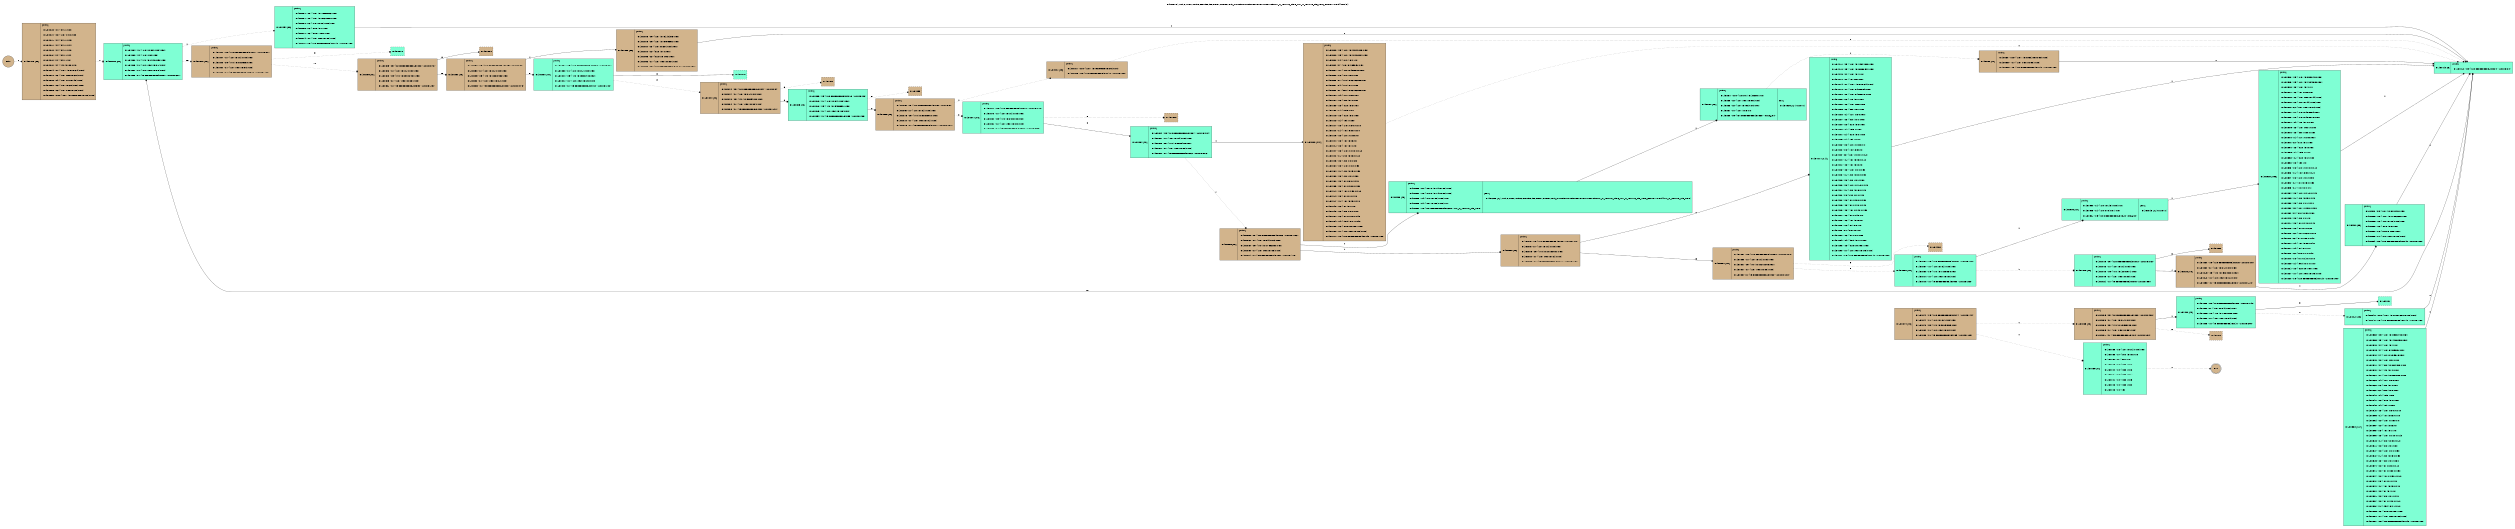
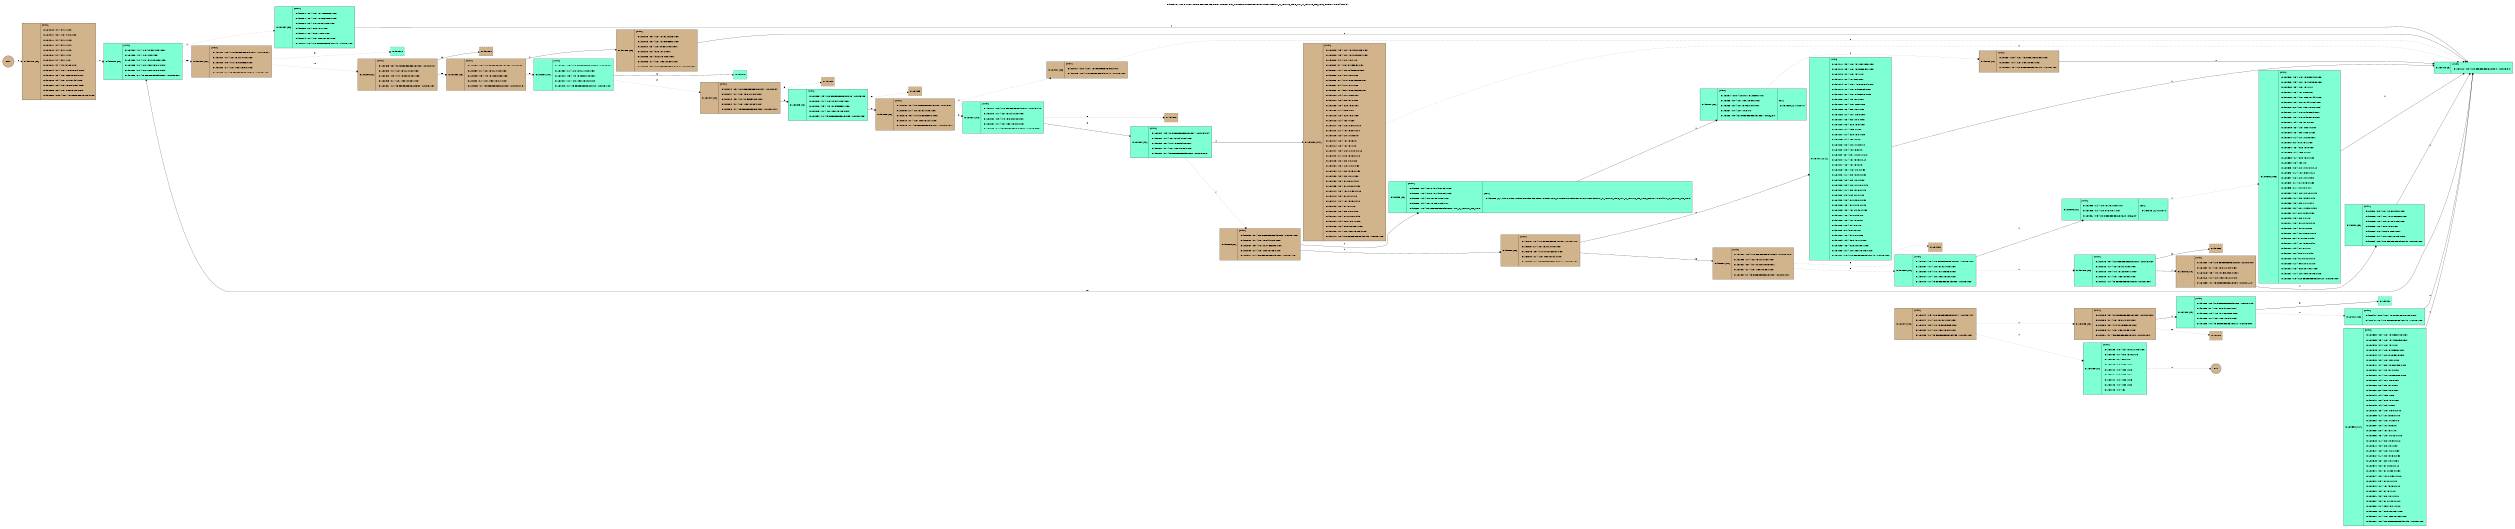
(2213, 192) -> (2213, 192)
